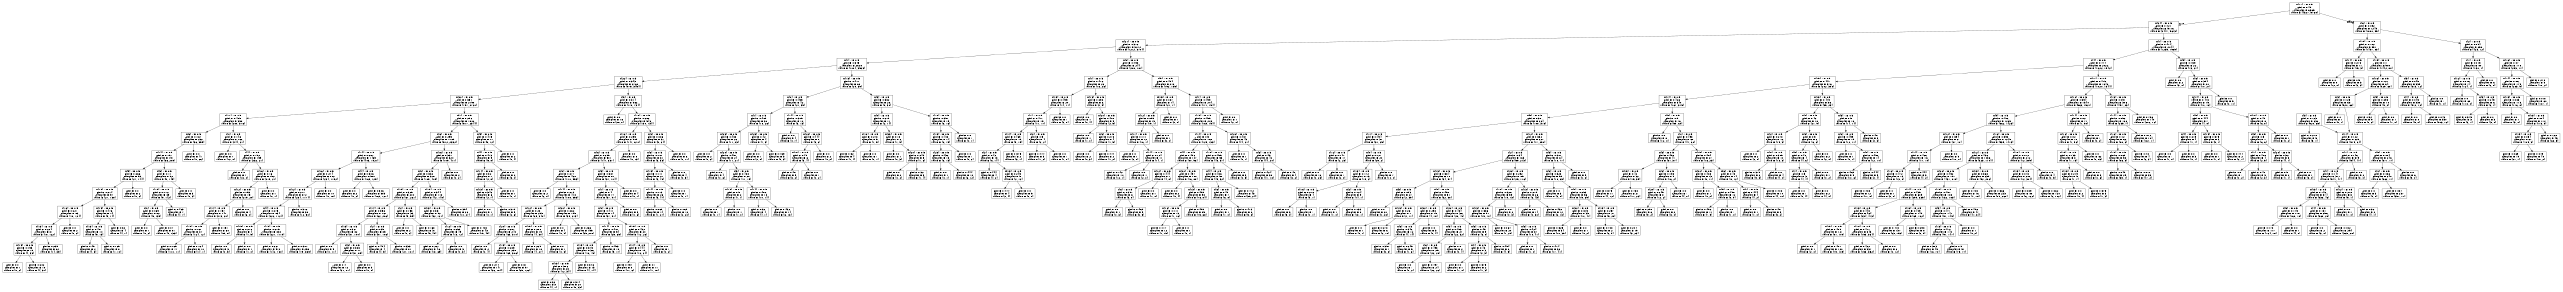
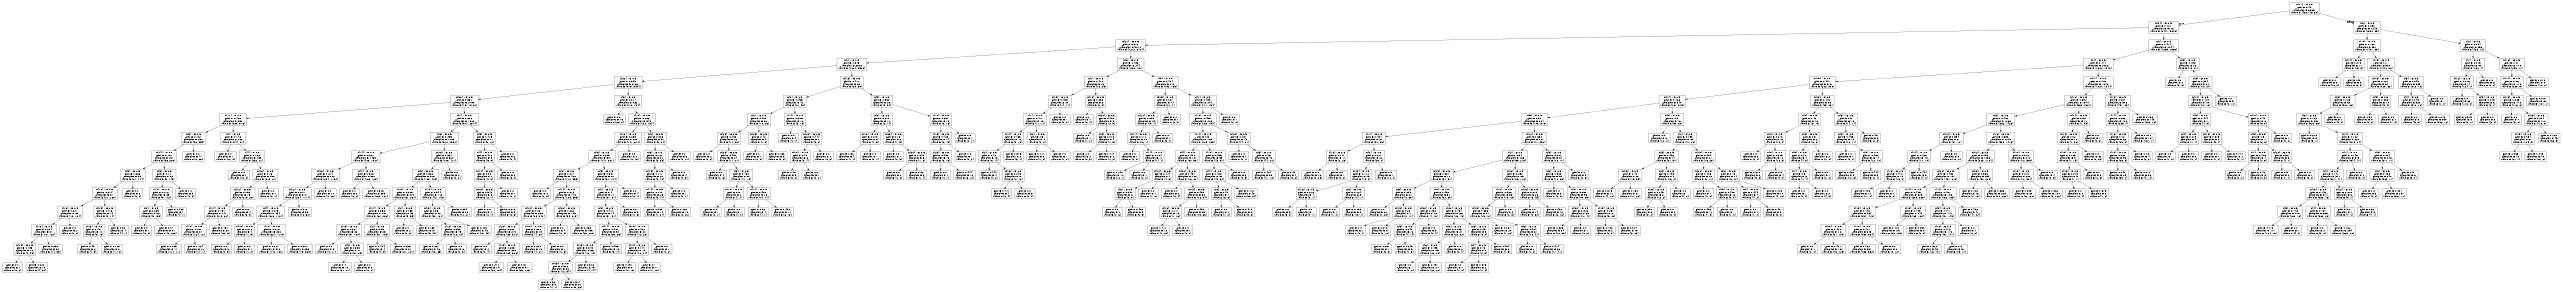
(2192, 73) -> (2196, 74)
(2347, 119) -> (2326, 110)
